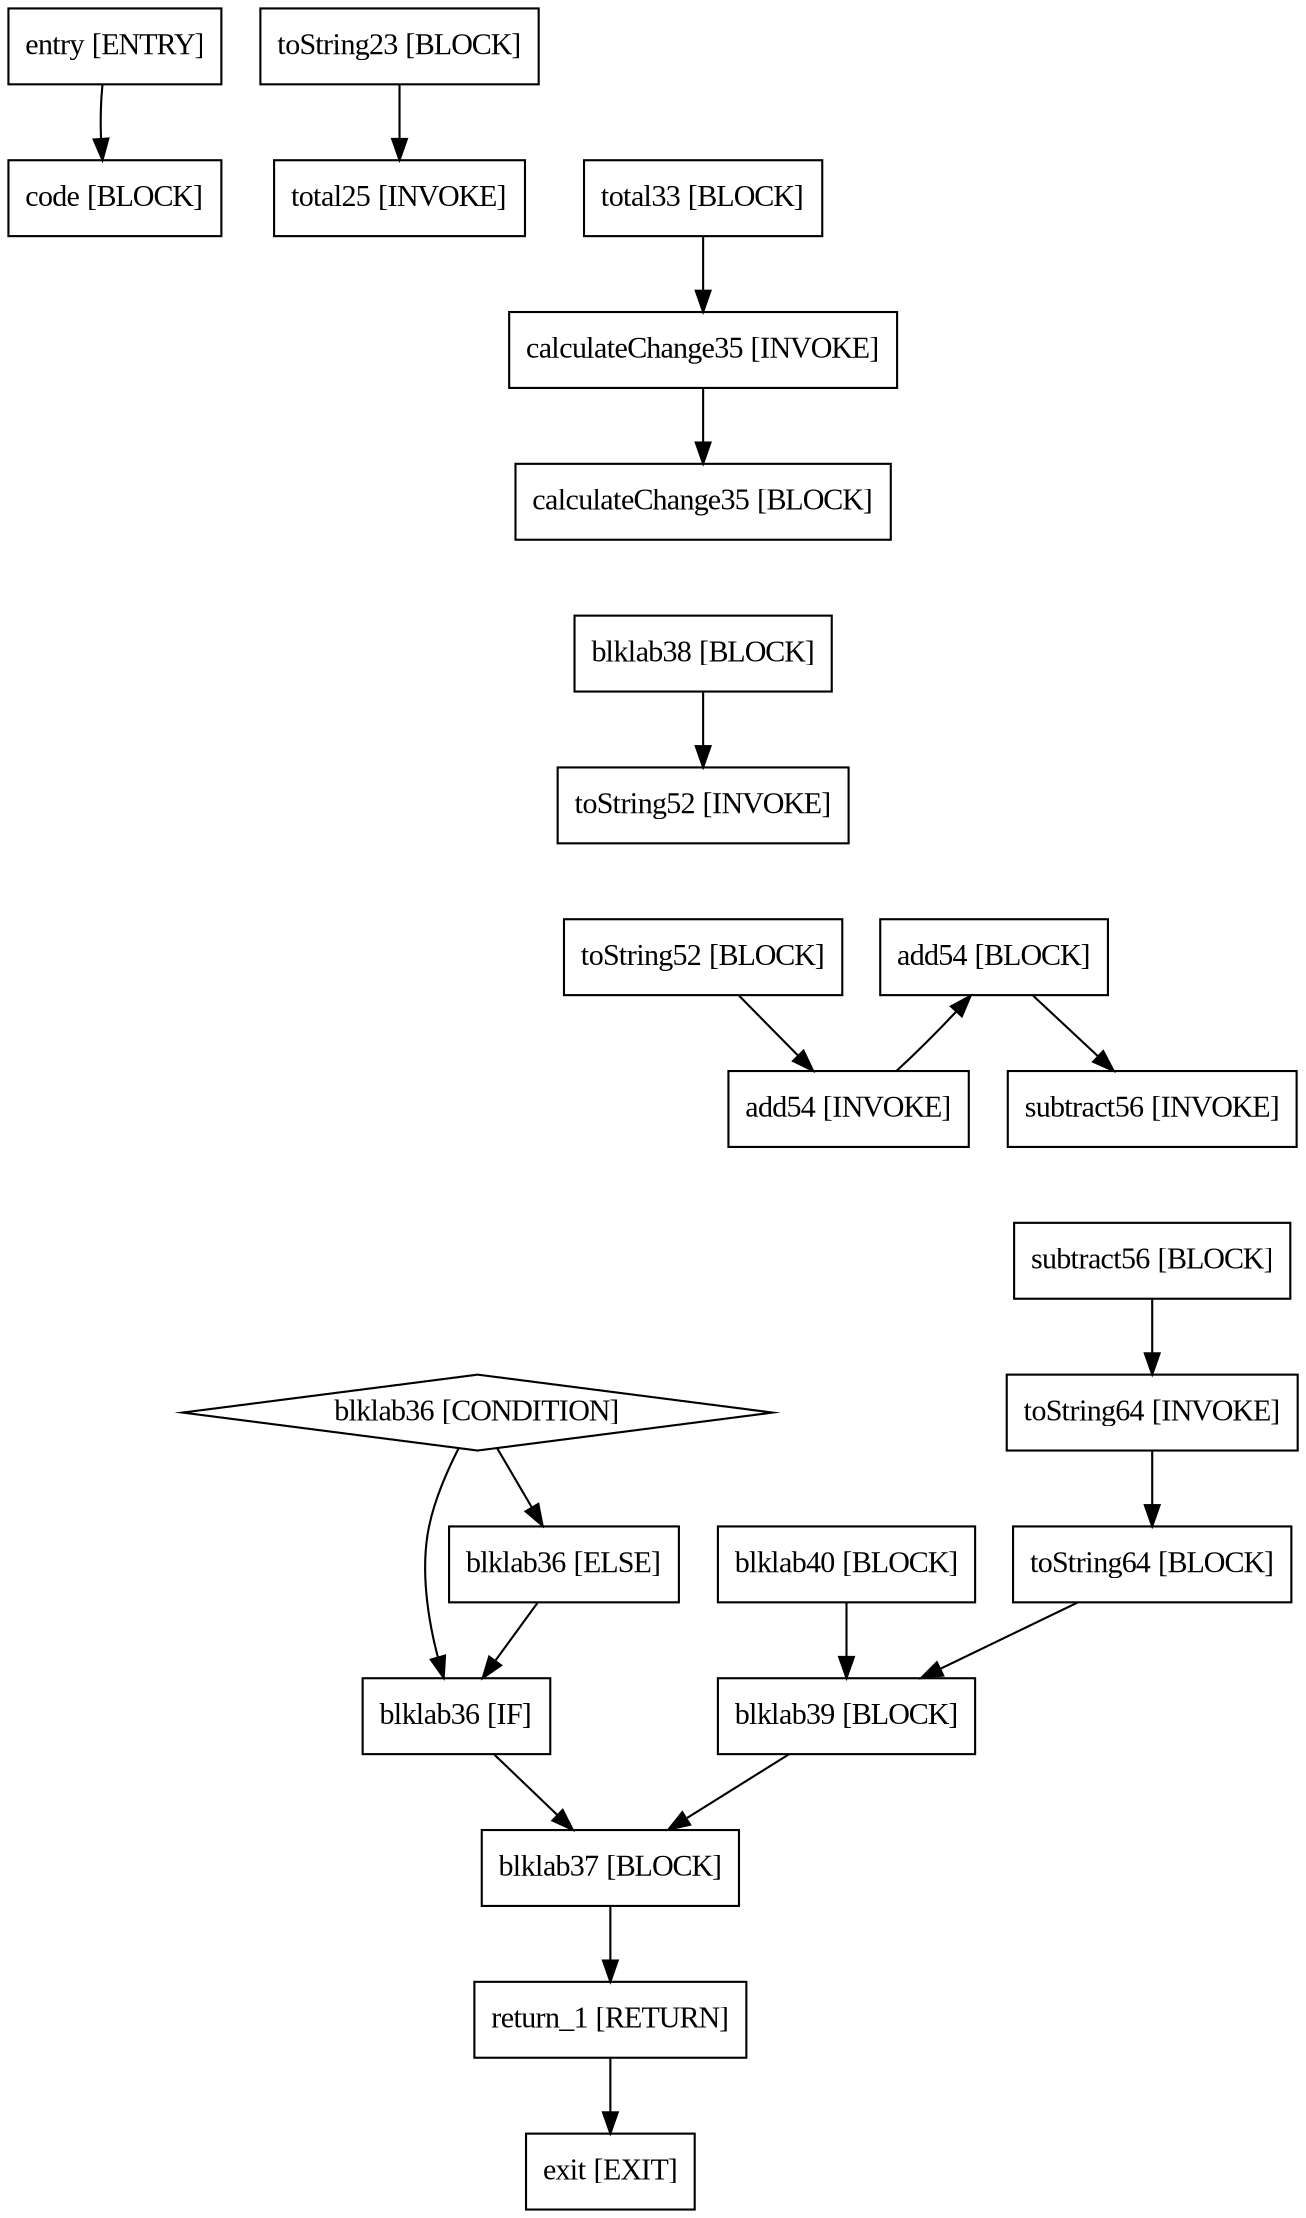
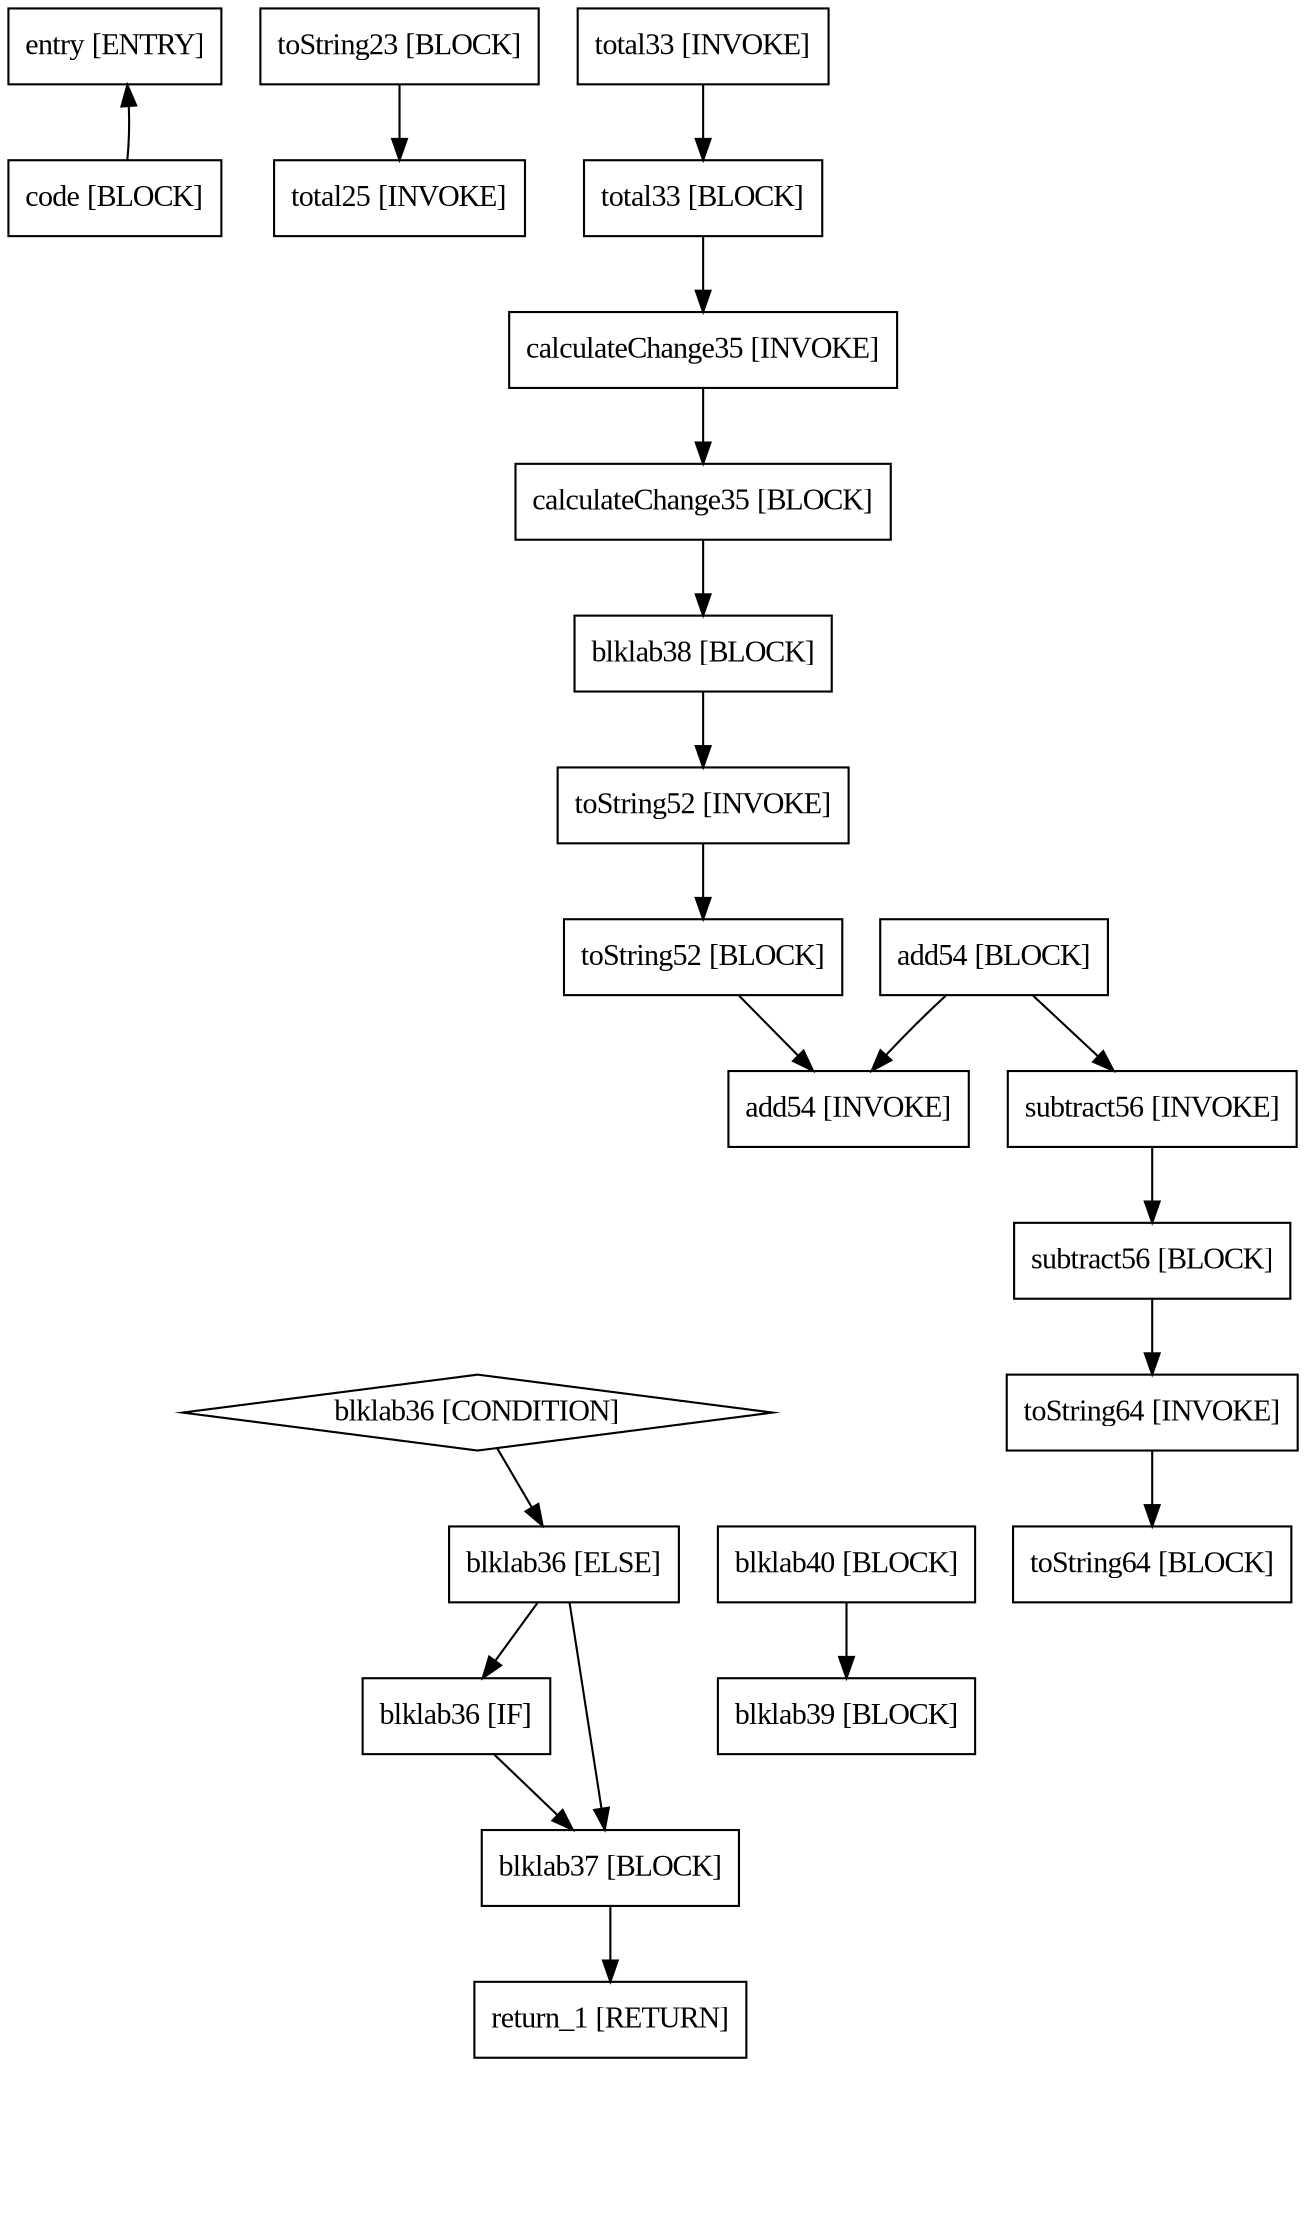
none -> (703, 46)
(101, 112) -> (129, 133)
none -> (703, 567)
none -> (703, 871)
(927, 1042) -> (915, 1025)
none -> (1152, 1175)
(426, 1551) -> none
(1009, 1636) -> none
(738, 1786) -> (585, 1705)
(610, 2172) -> none
